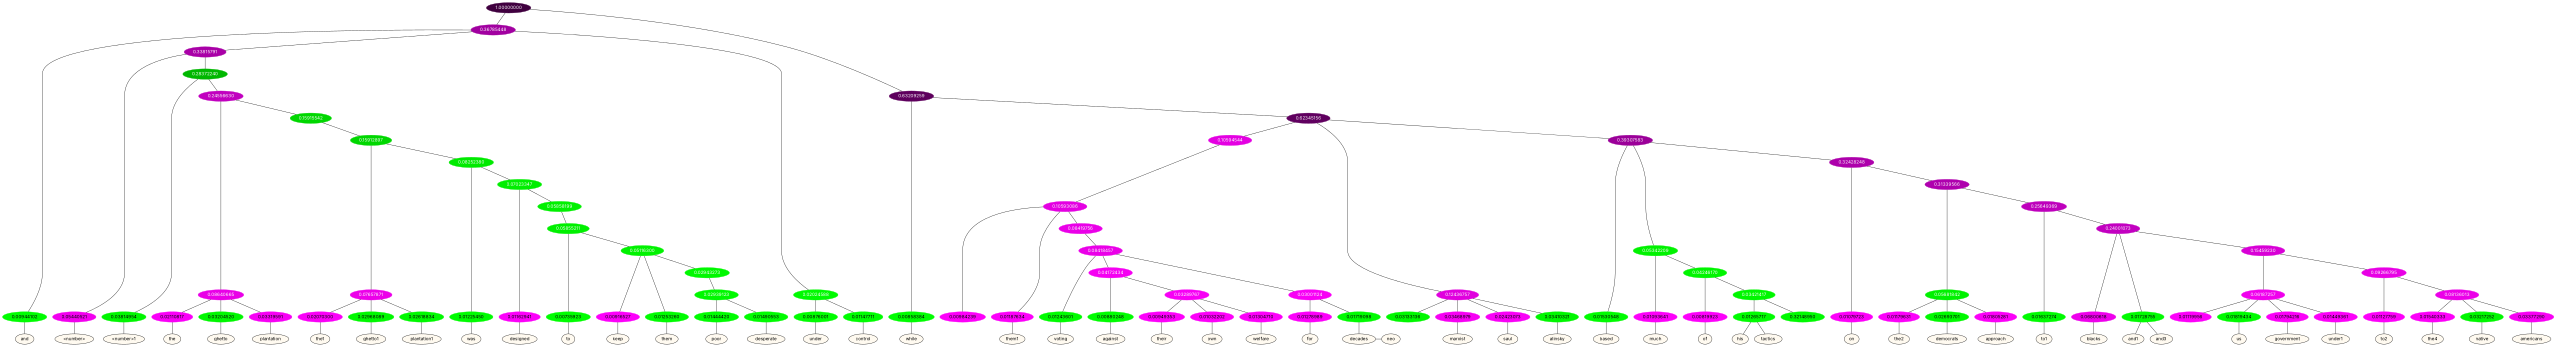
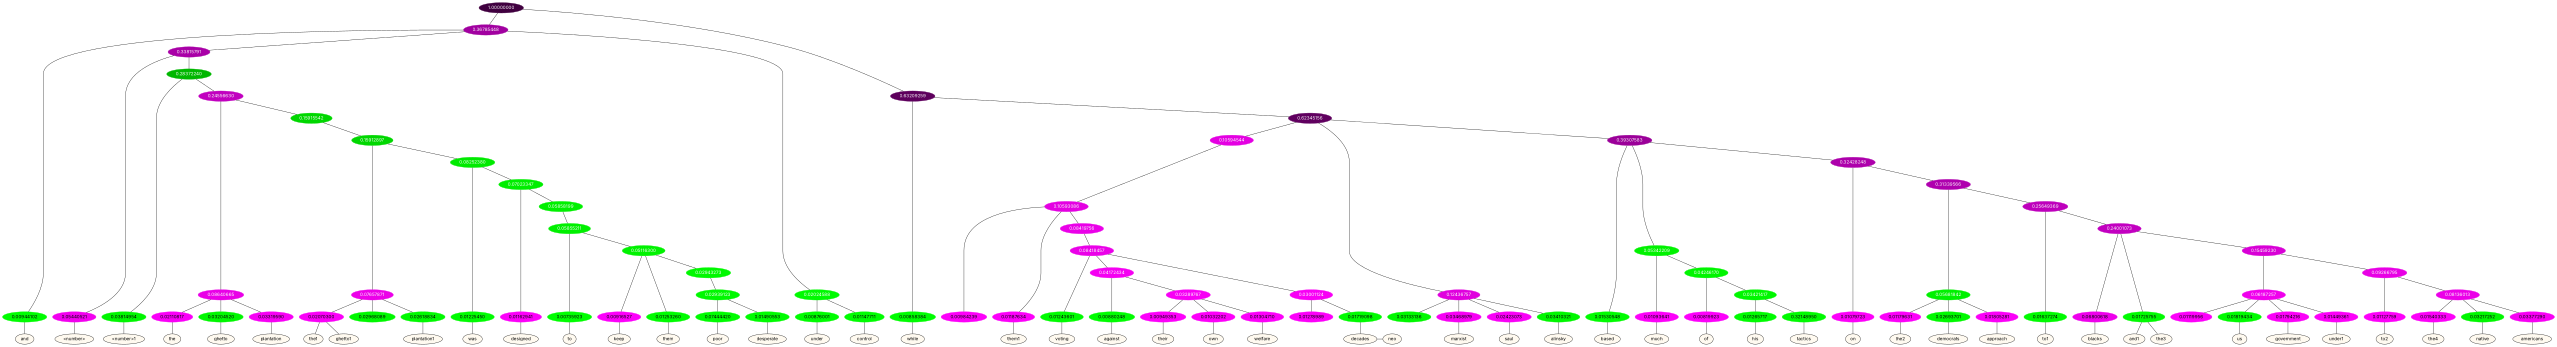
(271, 317) -> (271, 317)
(716, 317) -> (718, 317)
(2143, 317) -> (2144, 317)
(371, 328) -> (333, 328)
(1761, 328) -> (1804, 328)
(1310, 339) -> none
(2161, 339) -> (2161, 339)
